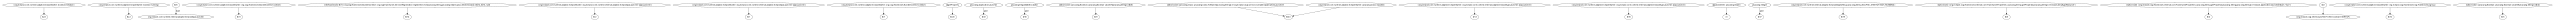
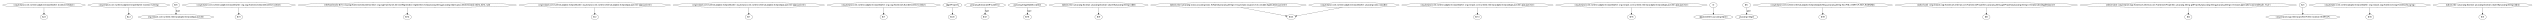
(984, 5) -> (985, 5)
(1726, 10) -> (1713, 10)
(1760, 10) -> (1747, 10)
